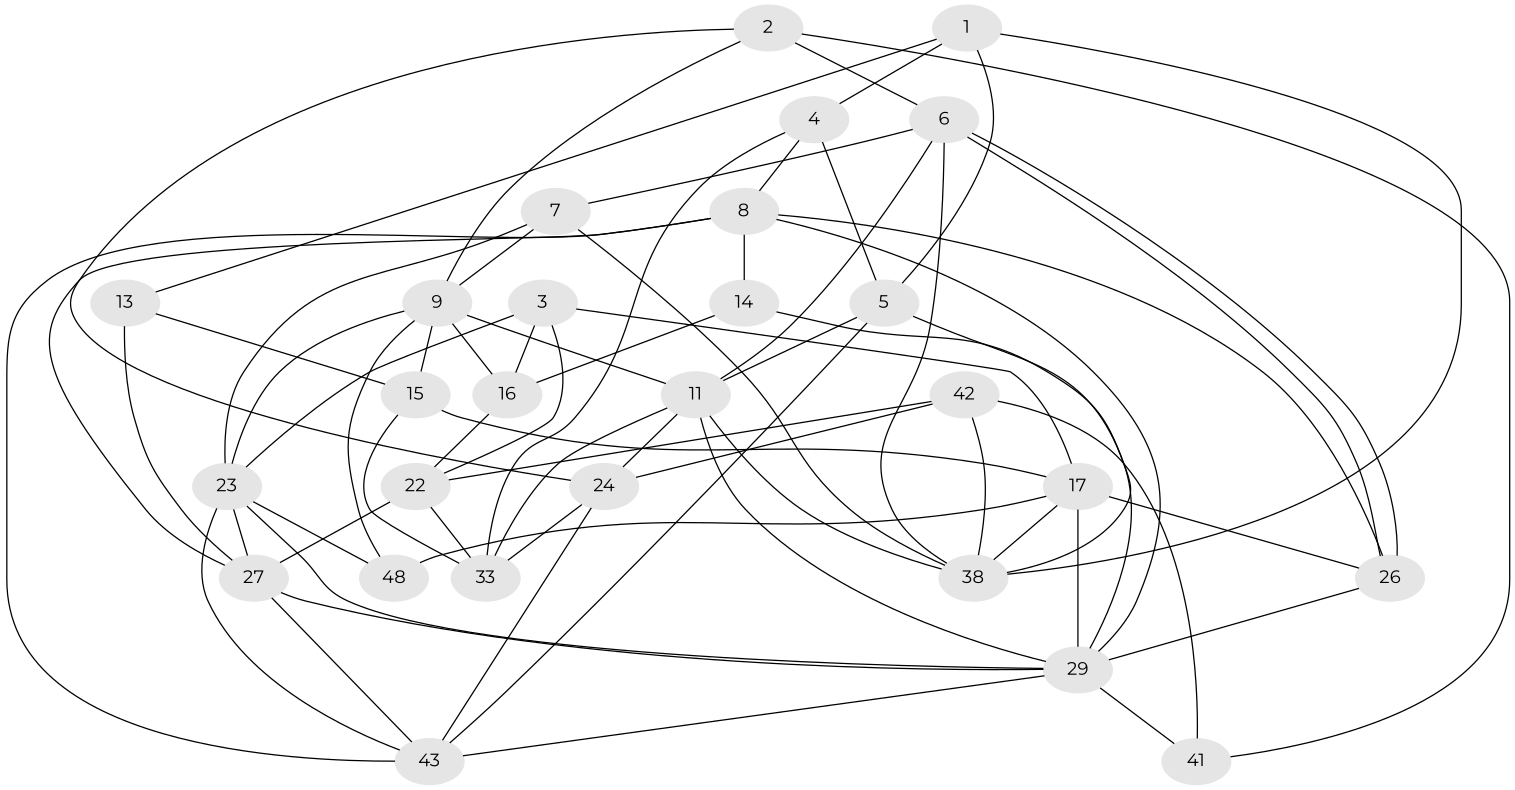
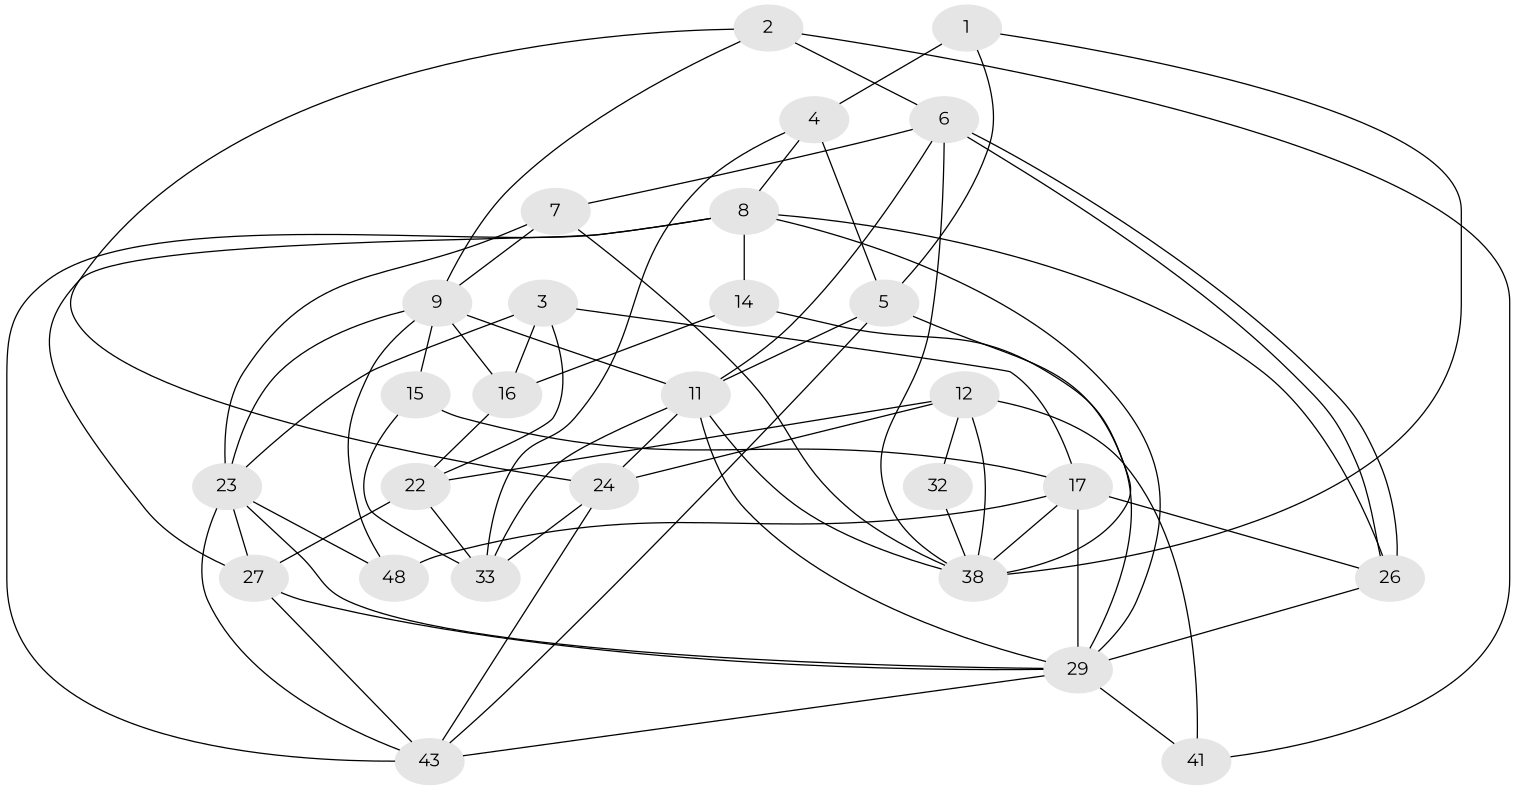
(125, 303) -> none
(965, 395) -> (965, 395)
none -> (938, 487)
